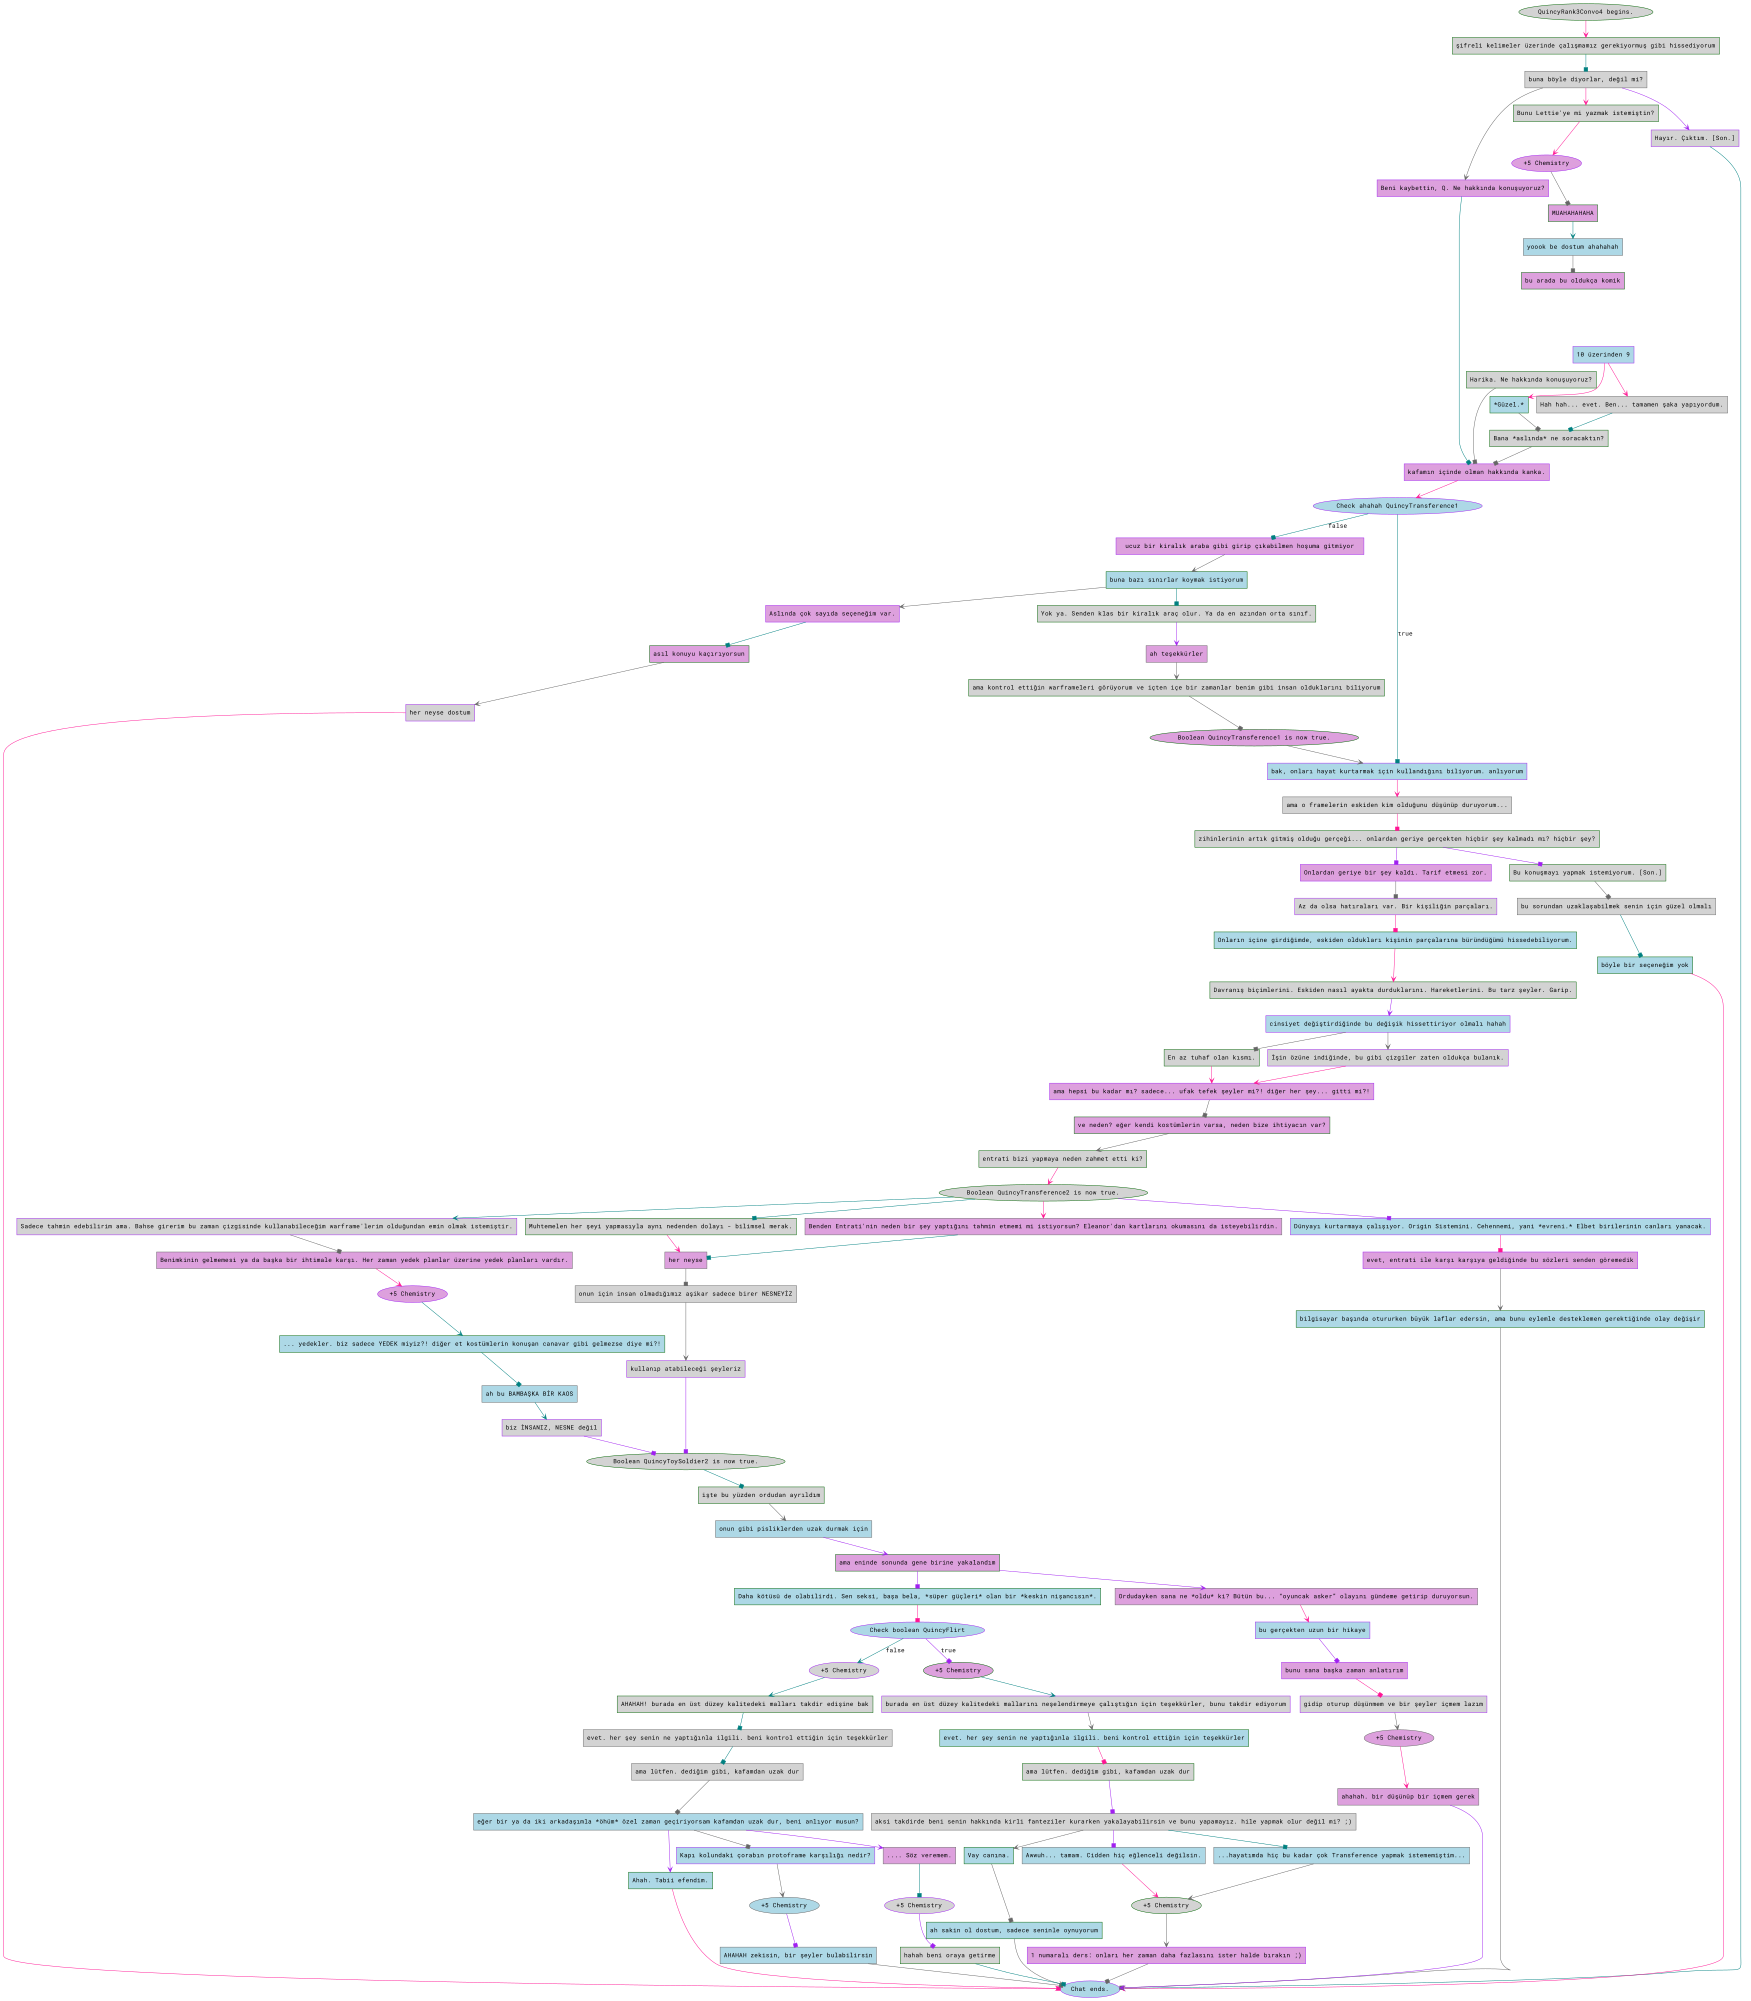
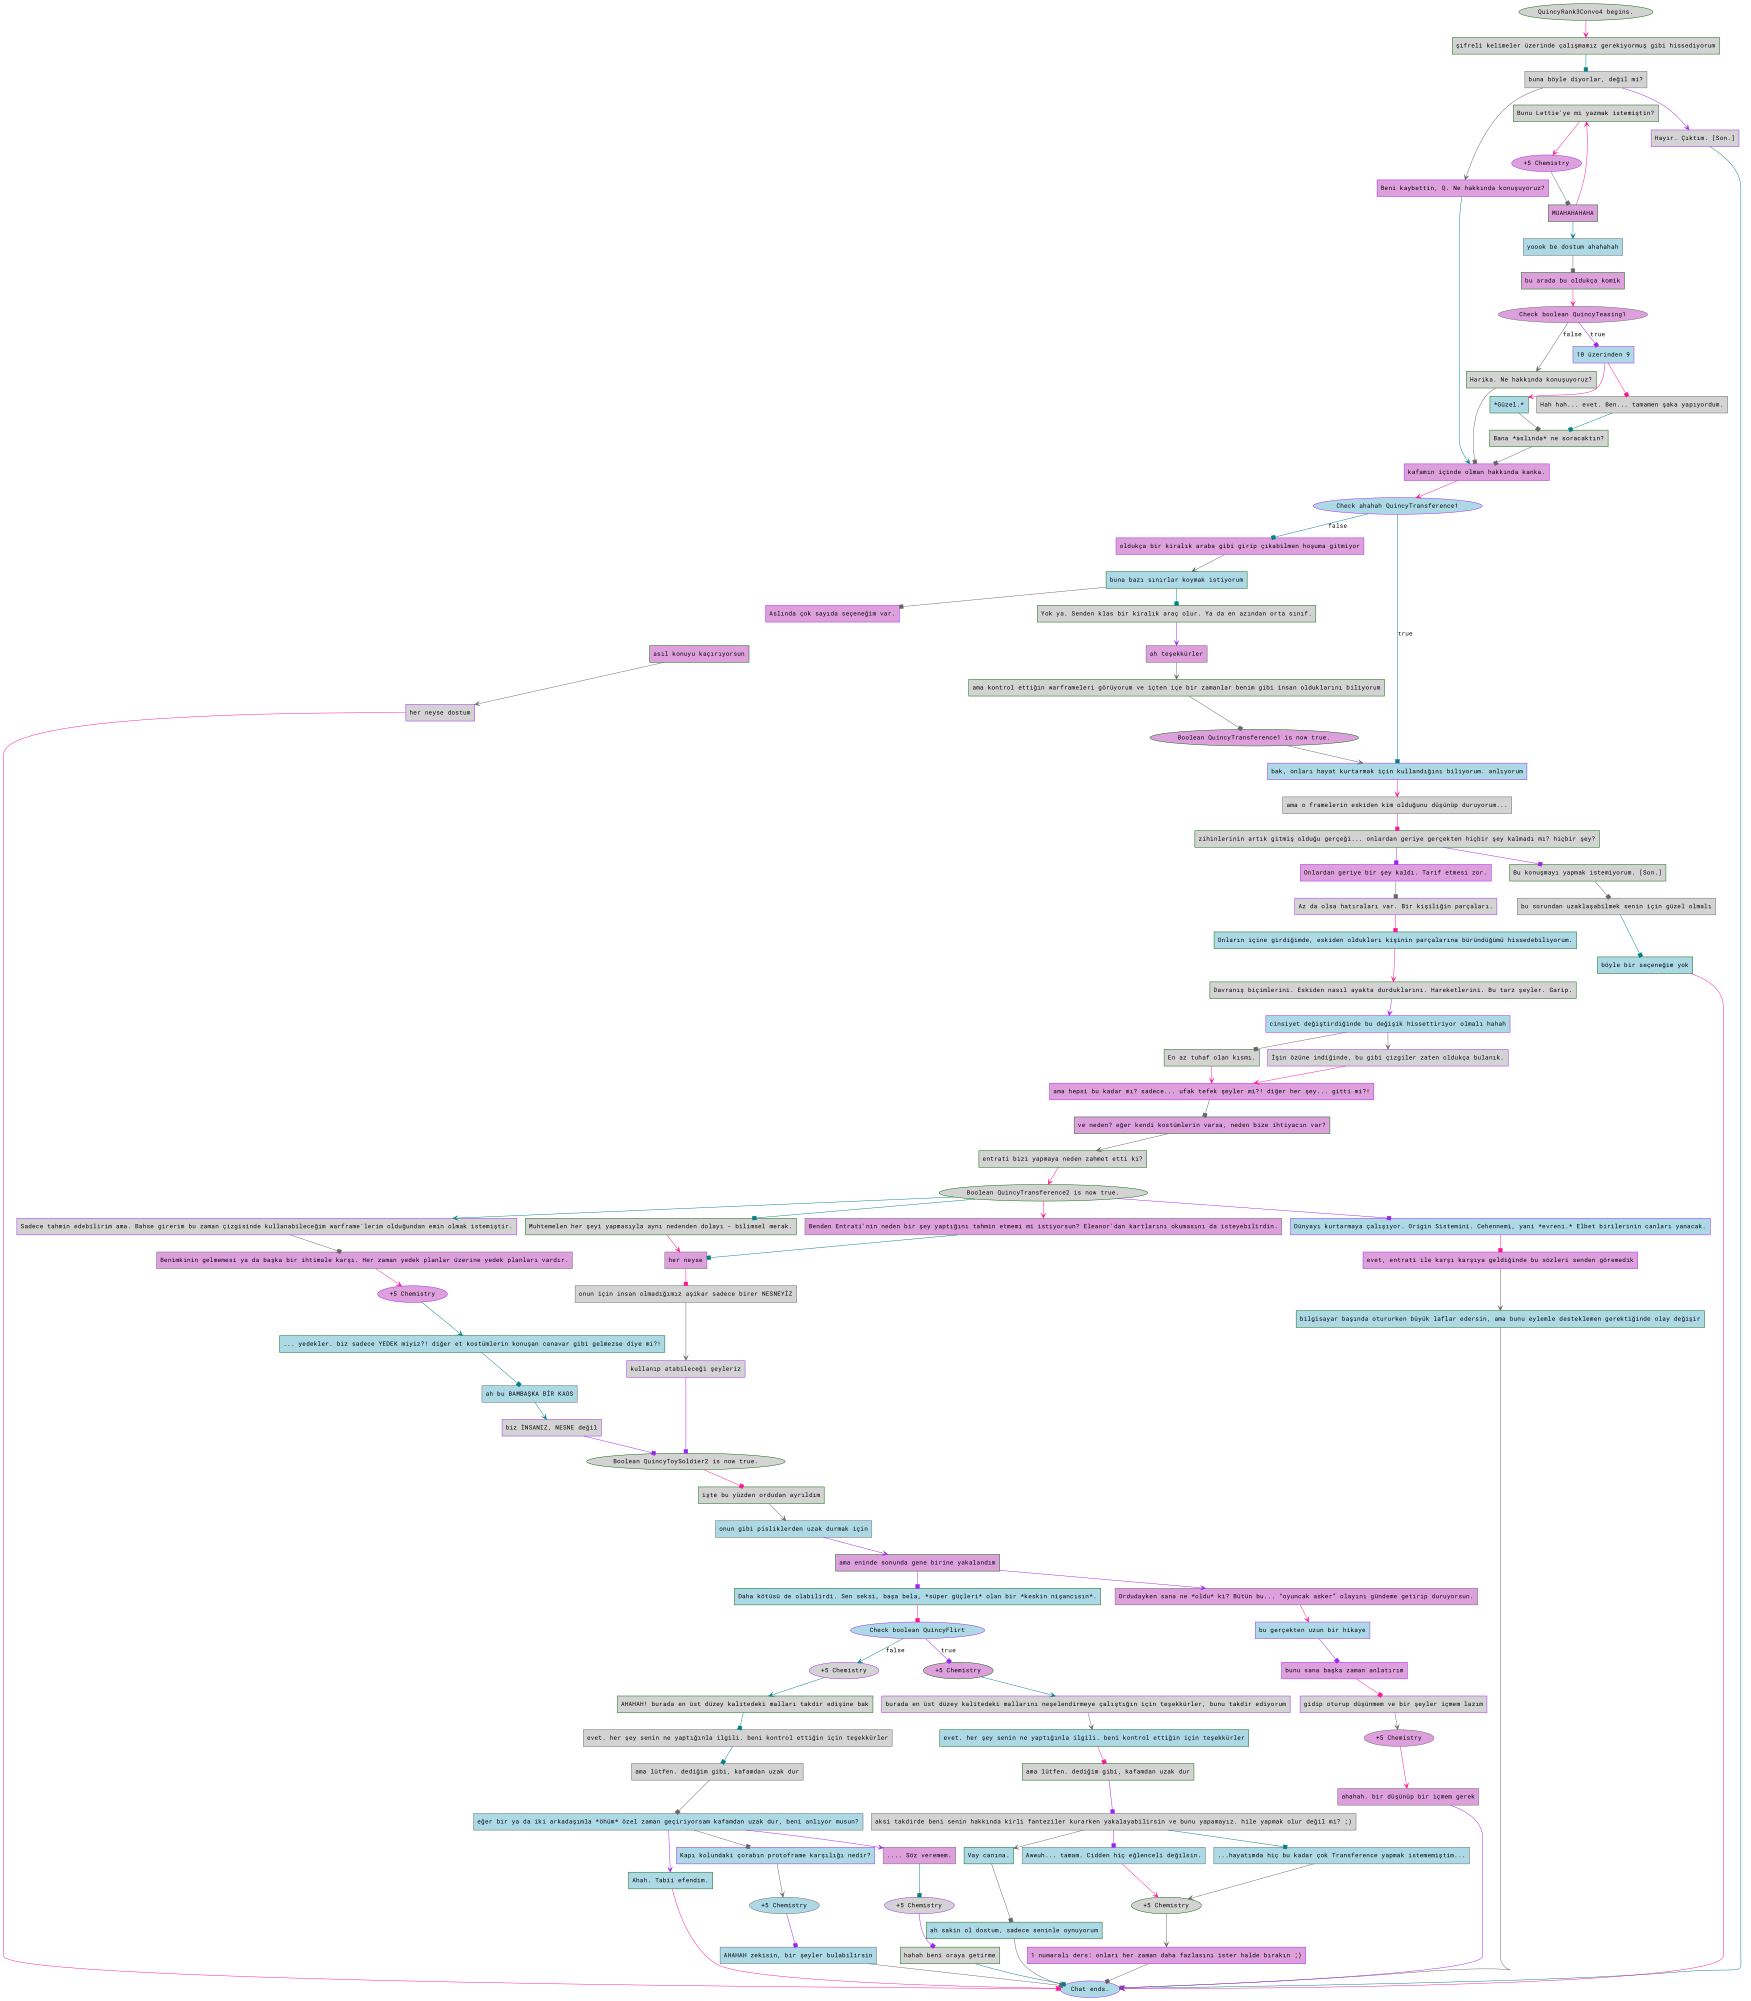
(1586, 94) -> (1586, 166)
none -> (1573, 314)
(1459, 329) -> (1459, 329)
(1617, 378) -> (1617, 378)
(1240, 546) -> (1240, 546)
(1005, 597) -> (1005, 597)
(768, 633) -> none
(686, 1275) -> (686, 1275)
(721, 1477) -> (721, 1477)
